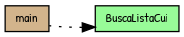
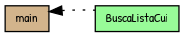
(66, 27) -> (79, 10)
